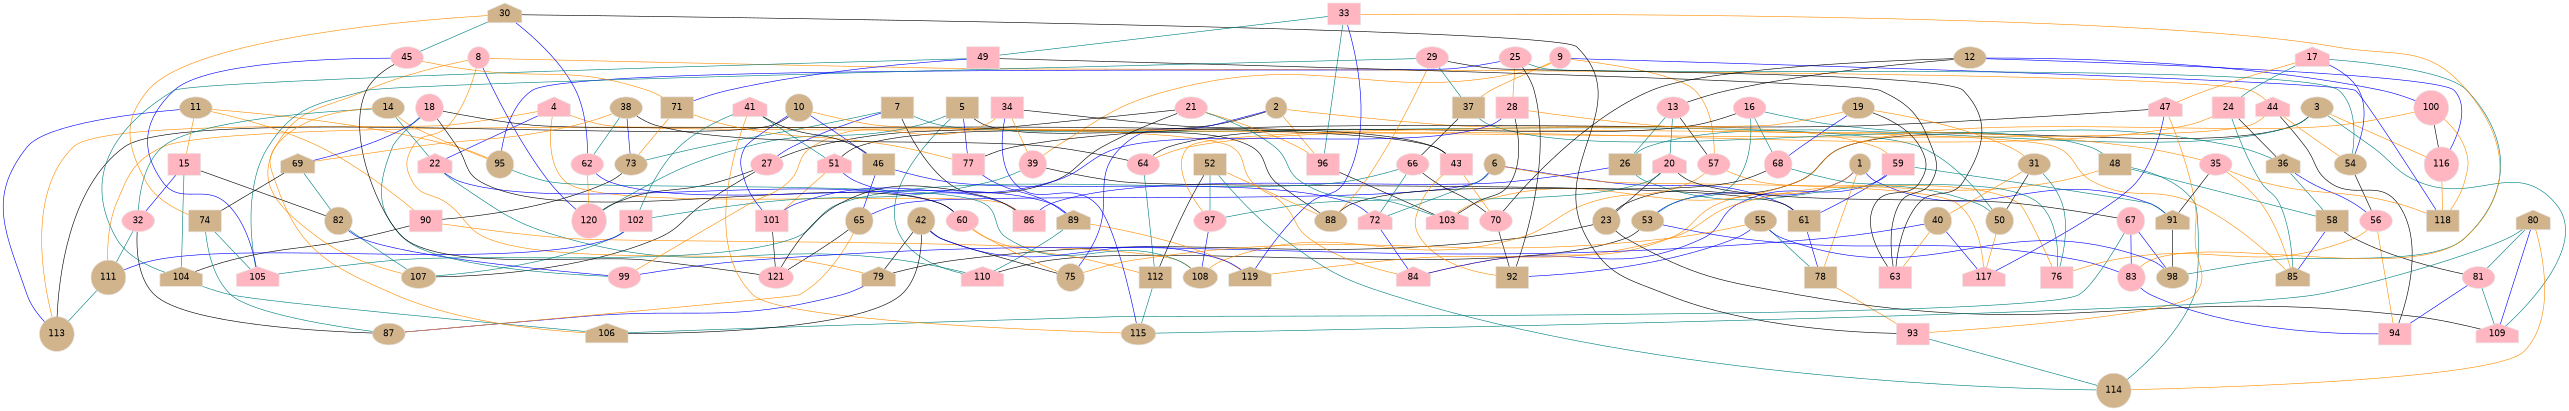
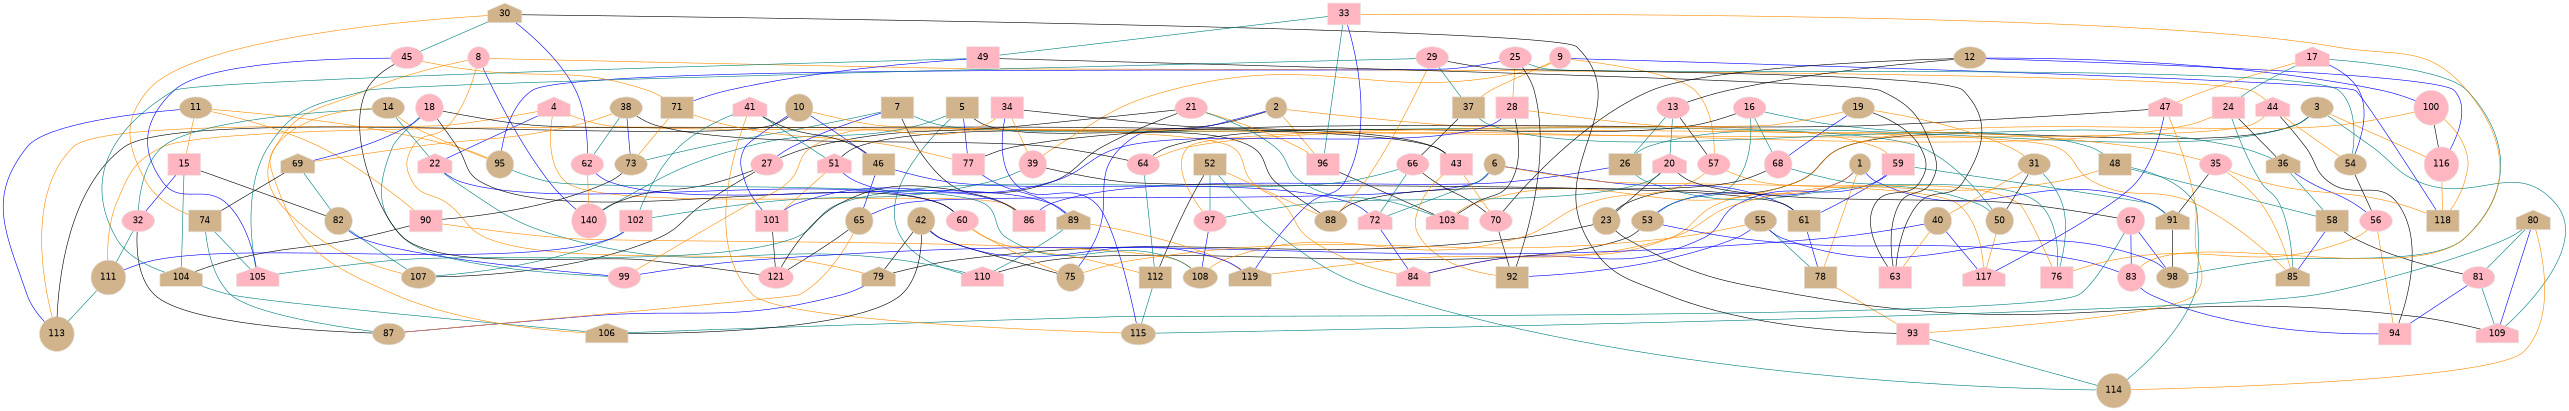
(589, 221) -> (589, 221)
